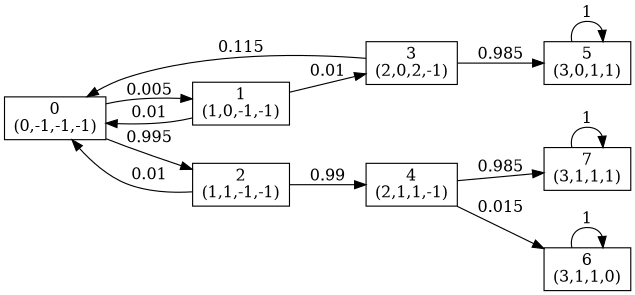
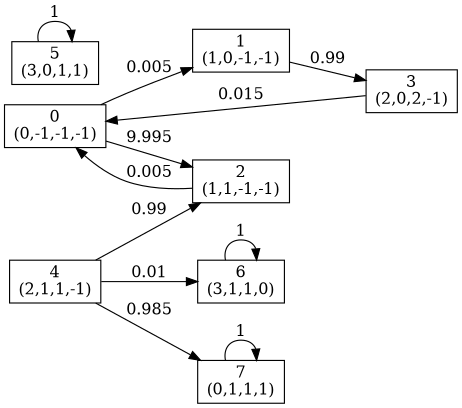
(241, 48) -> (241, 95)
(495, 63) -> none
(328, 72) -> (328, 59)
(155, 123) -> none
(149, 138) -> (149, 138)
(587, 169) -> (241, 382)
(149, 175) -> (149, 173)
(322, 185) -> (143, 234)
(501, 208) -> (149, 273)
